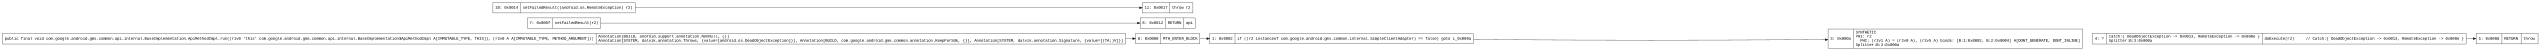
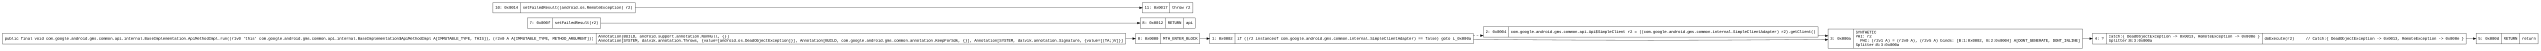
none -> (1651, 32)
(2529, 38) -> (2529, 38)
none -> (2086, 39)
